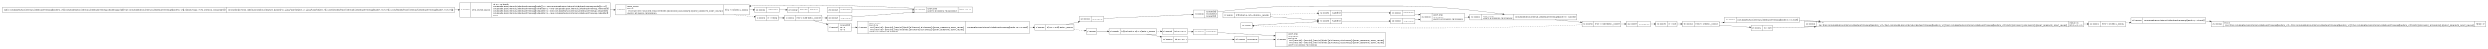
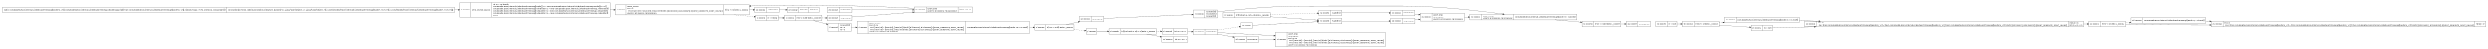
(1652, 24) -> none
none -> (2168, 25)
(1418, 28) -> (1228, 28)
(1210, 39) -> (1225, 36)
